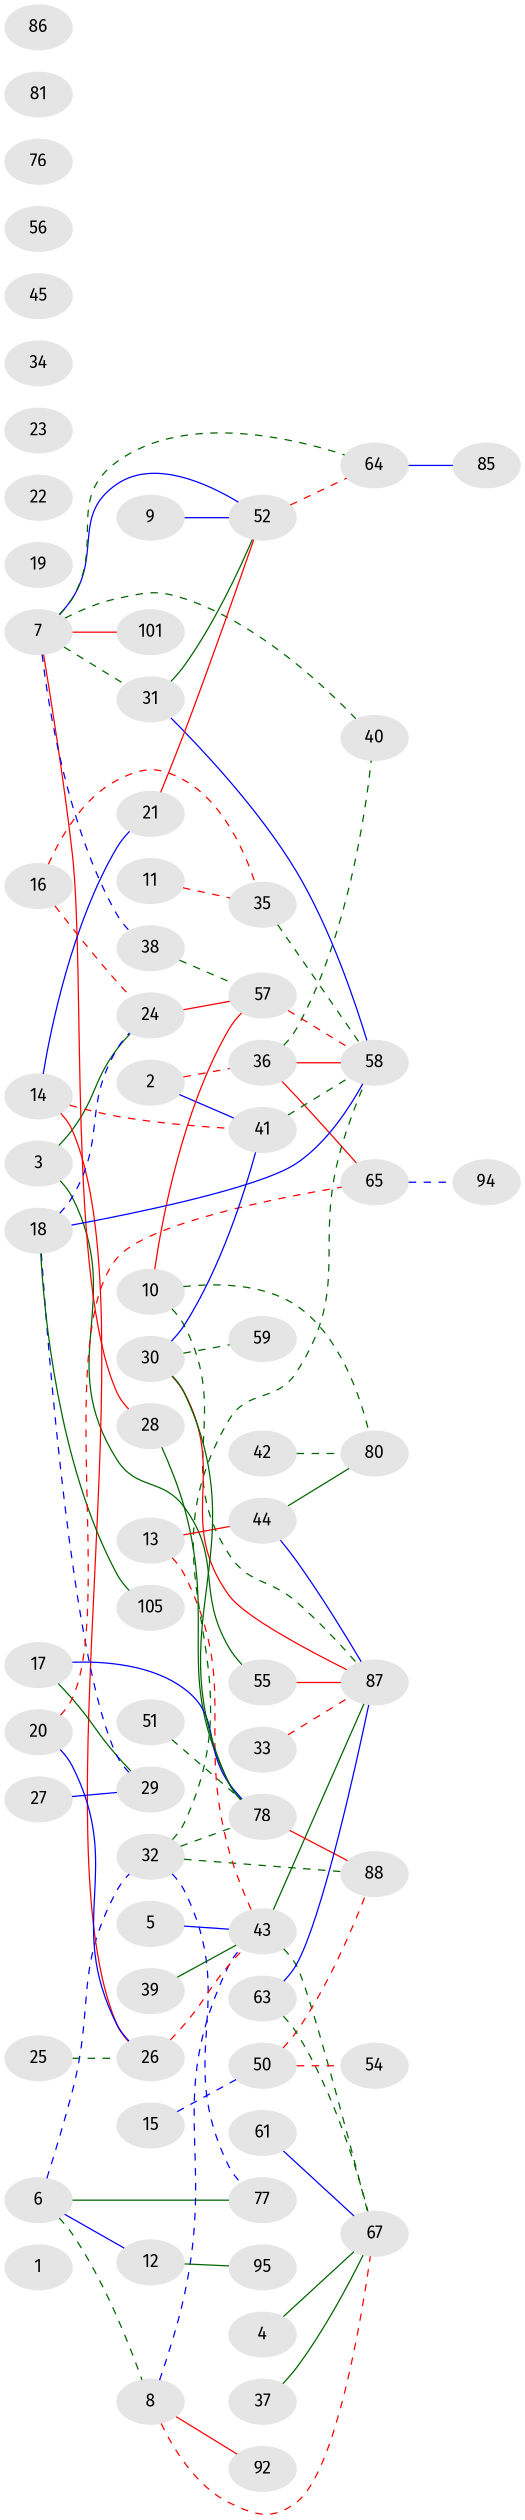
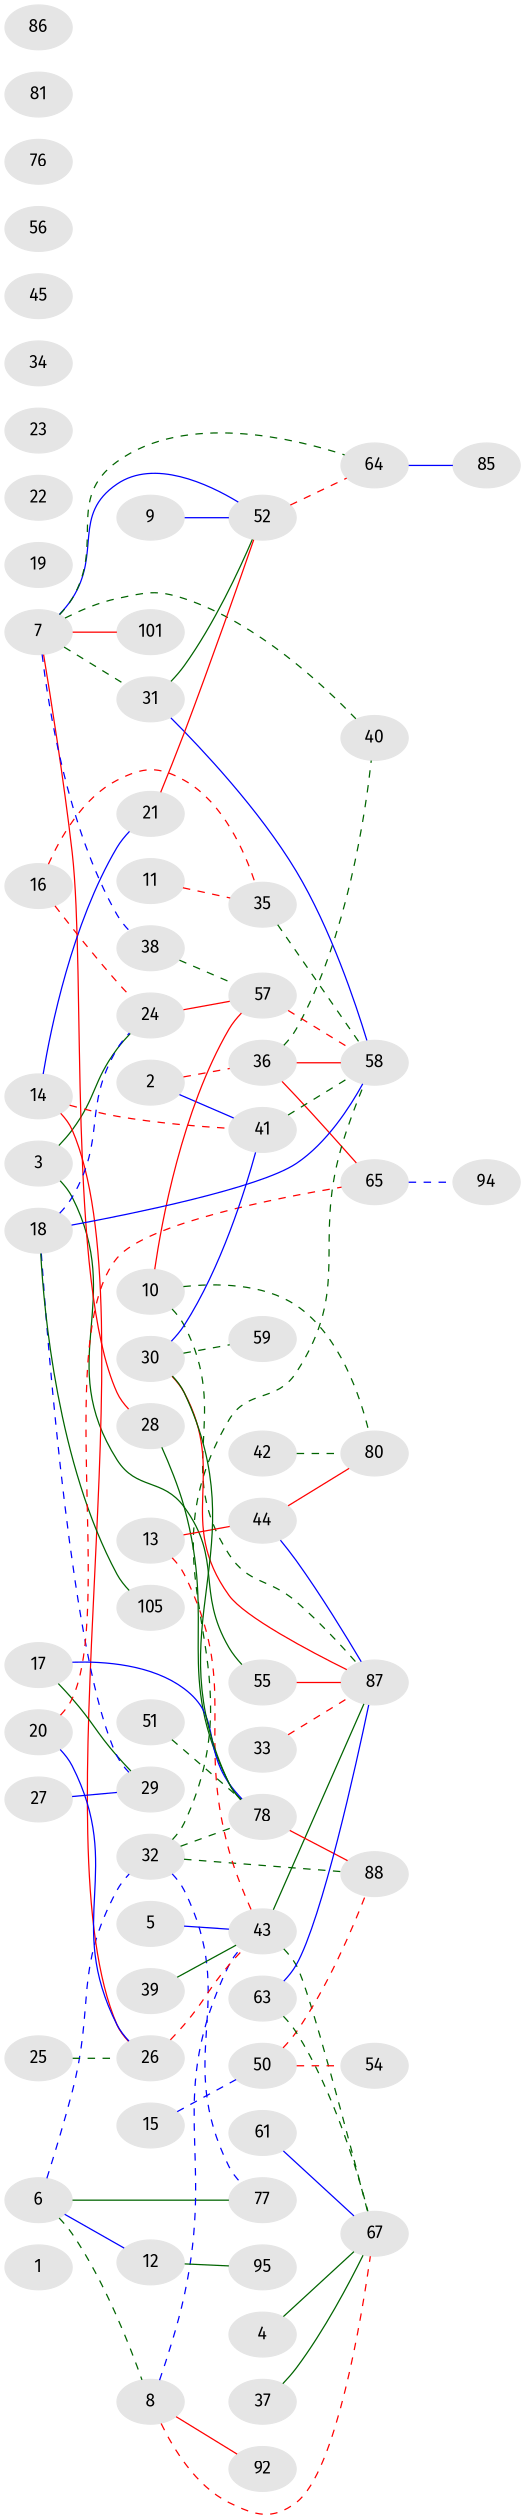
(319, 1487) -> (319, 1487)
